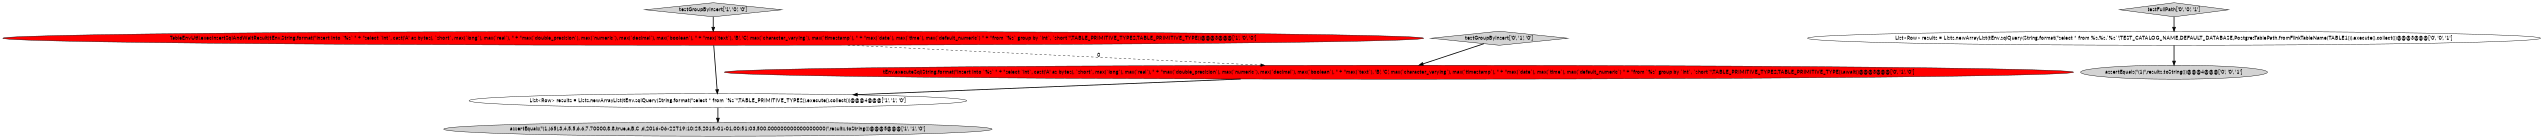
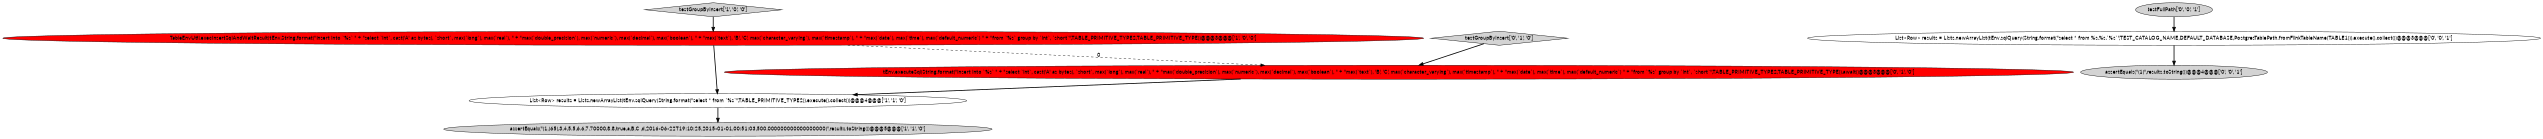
(2174, 10) -> (2174, 10)
